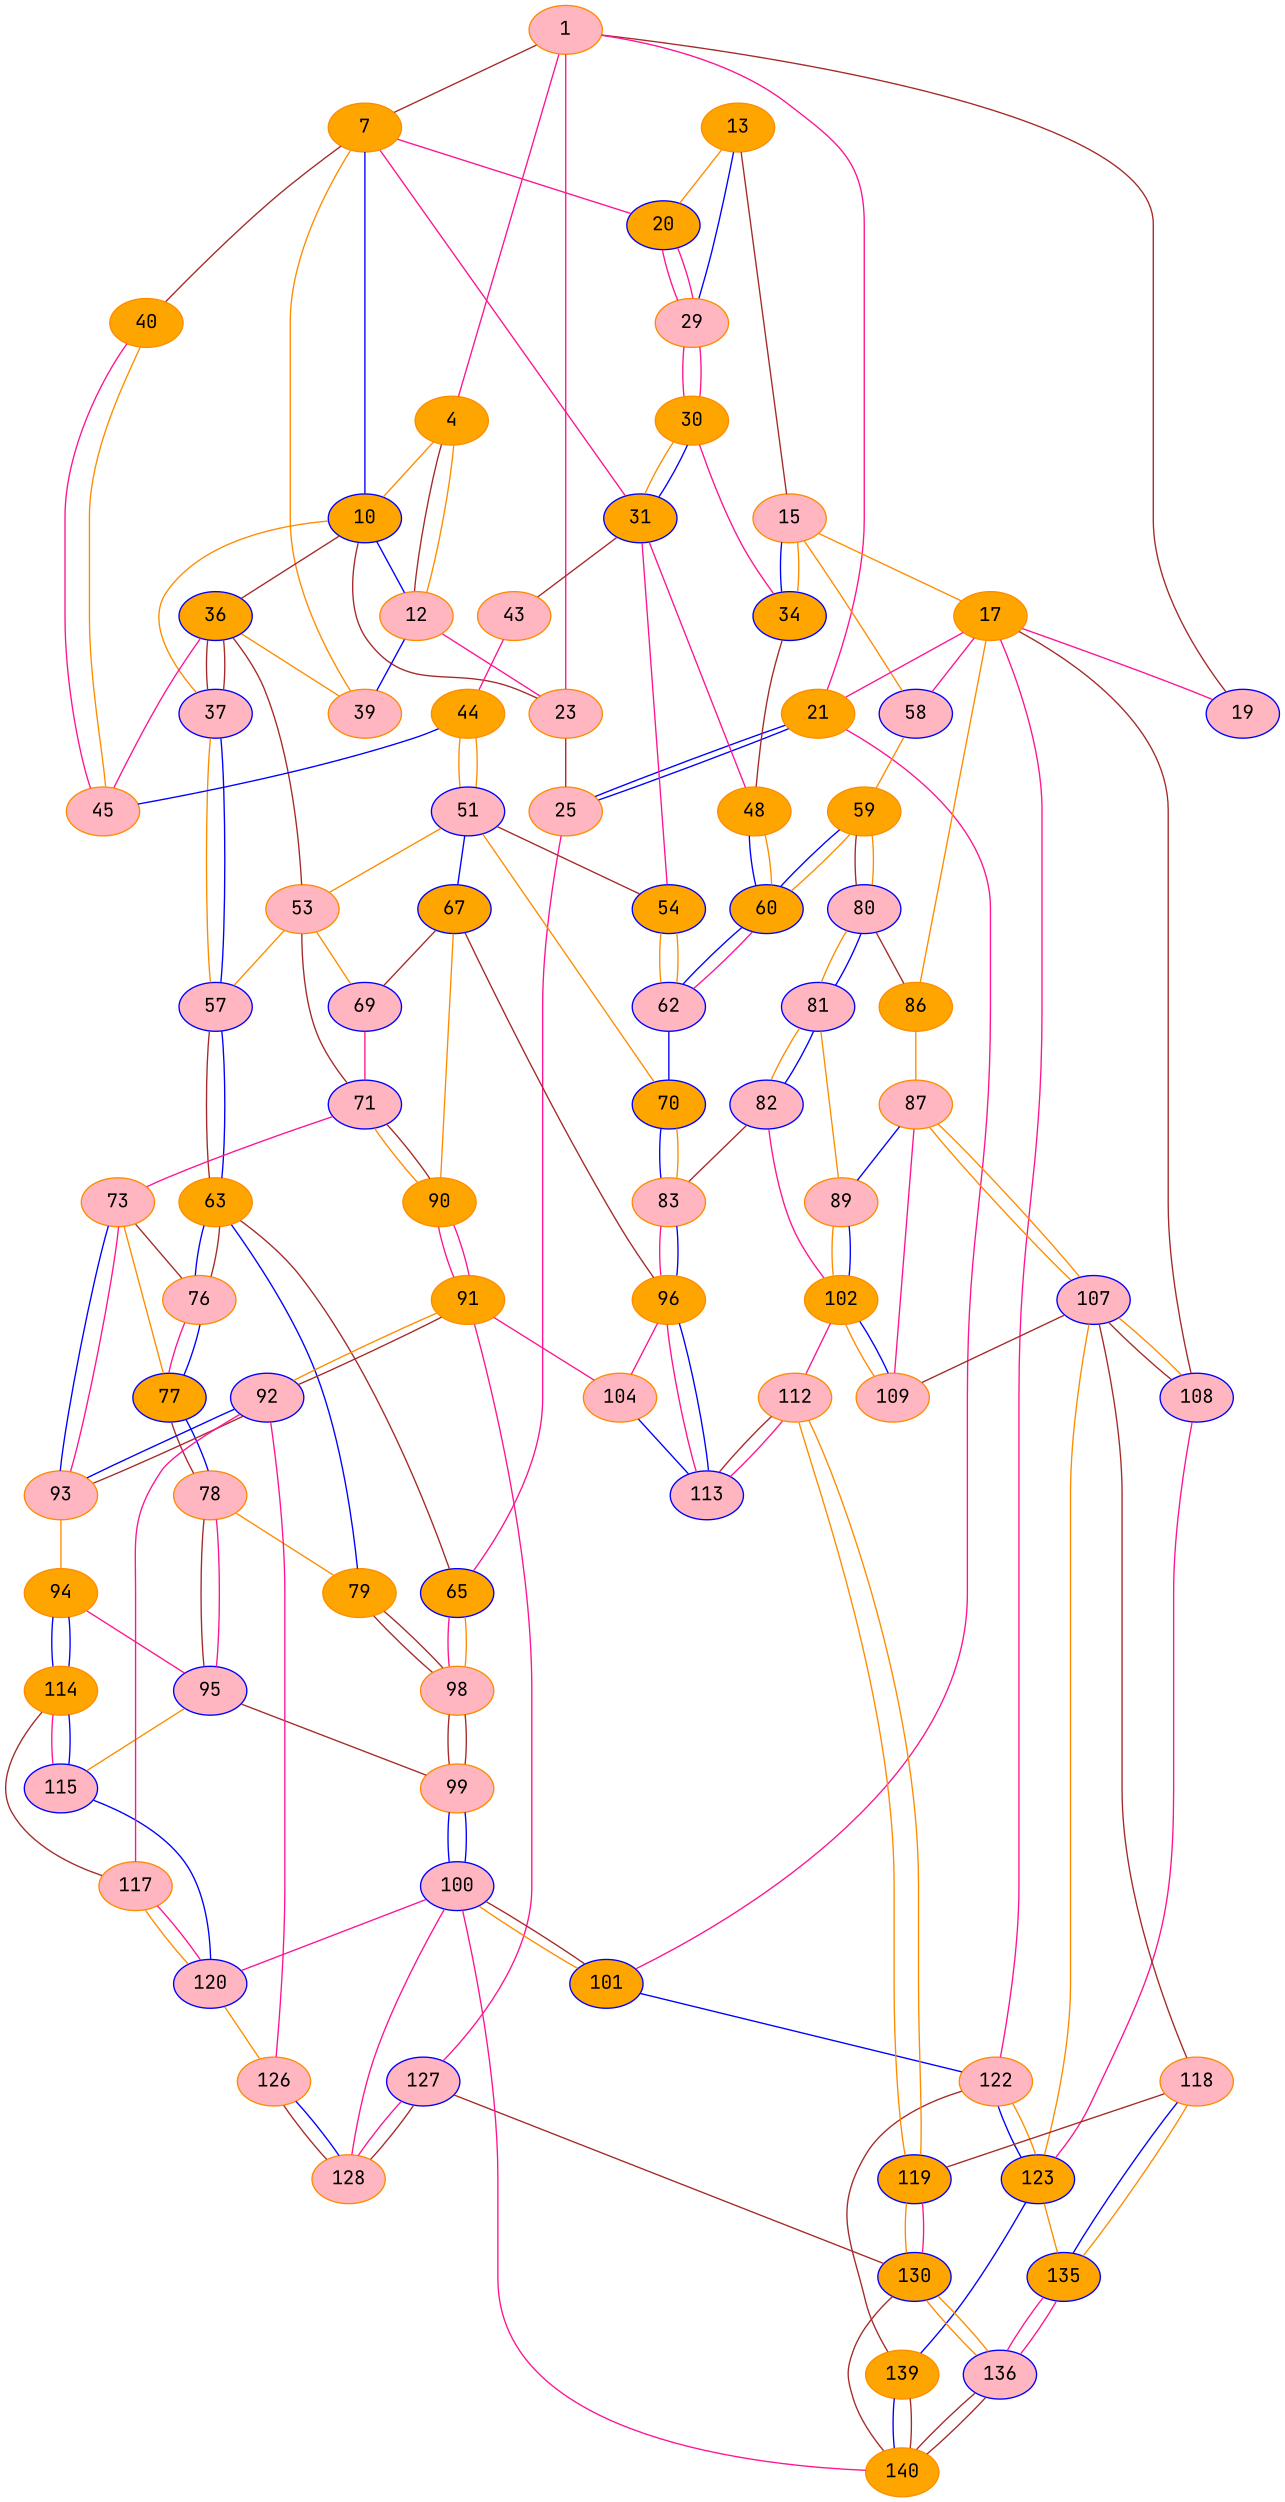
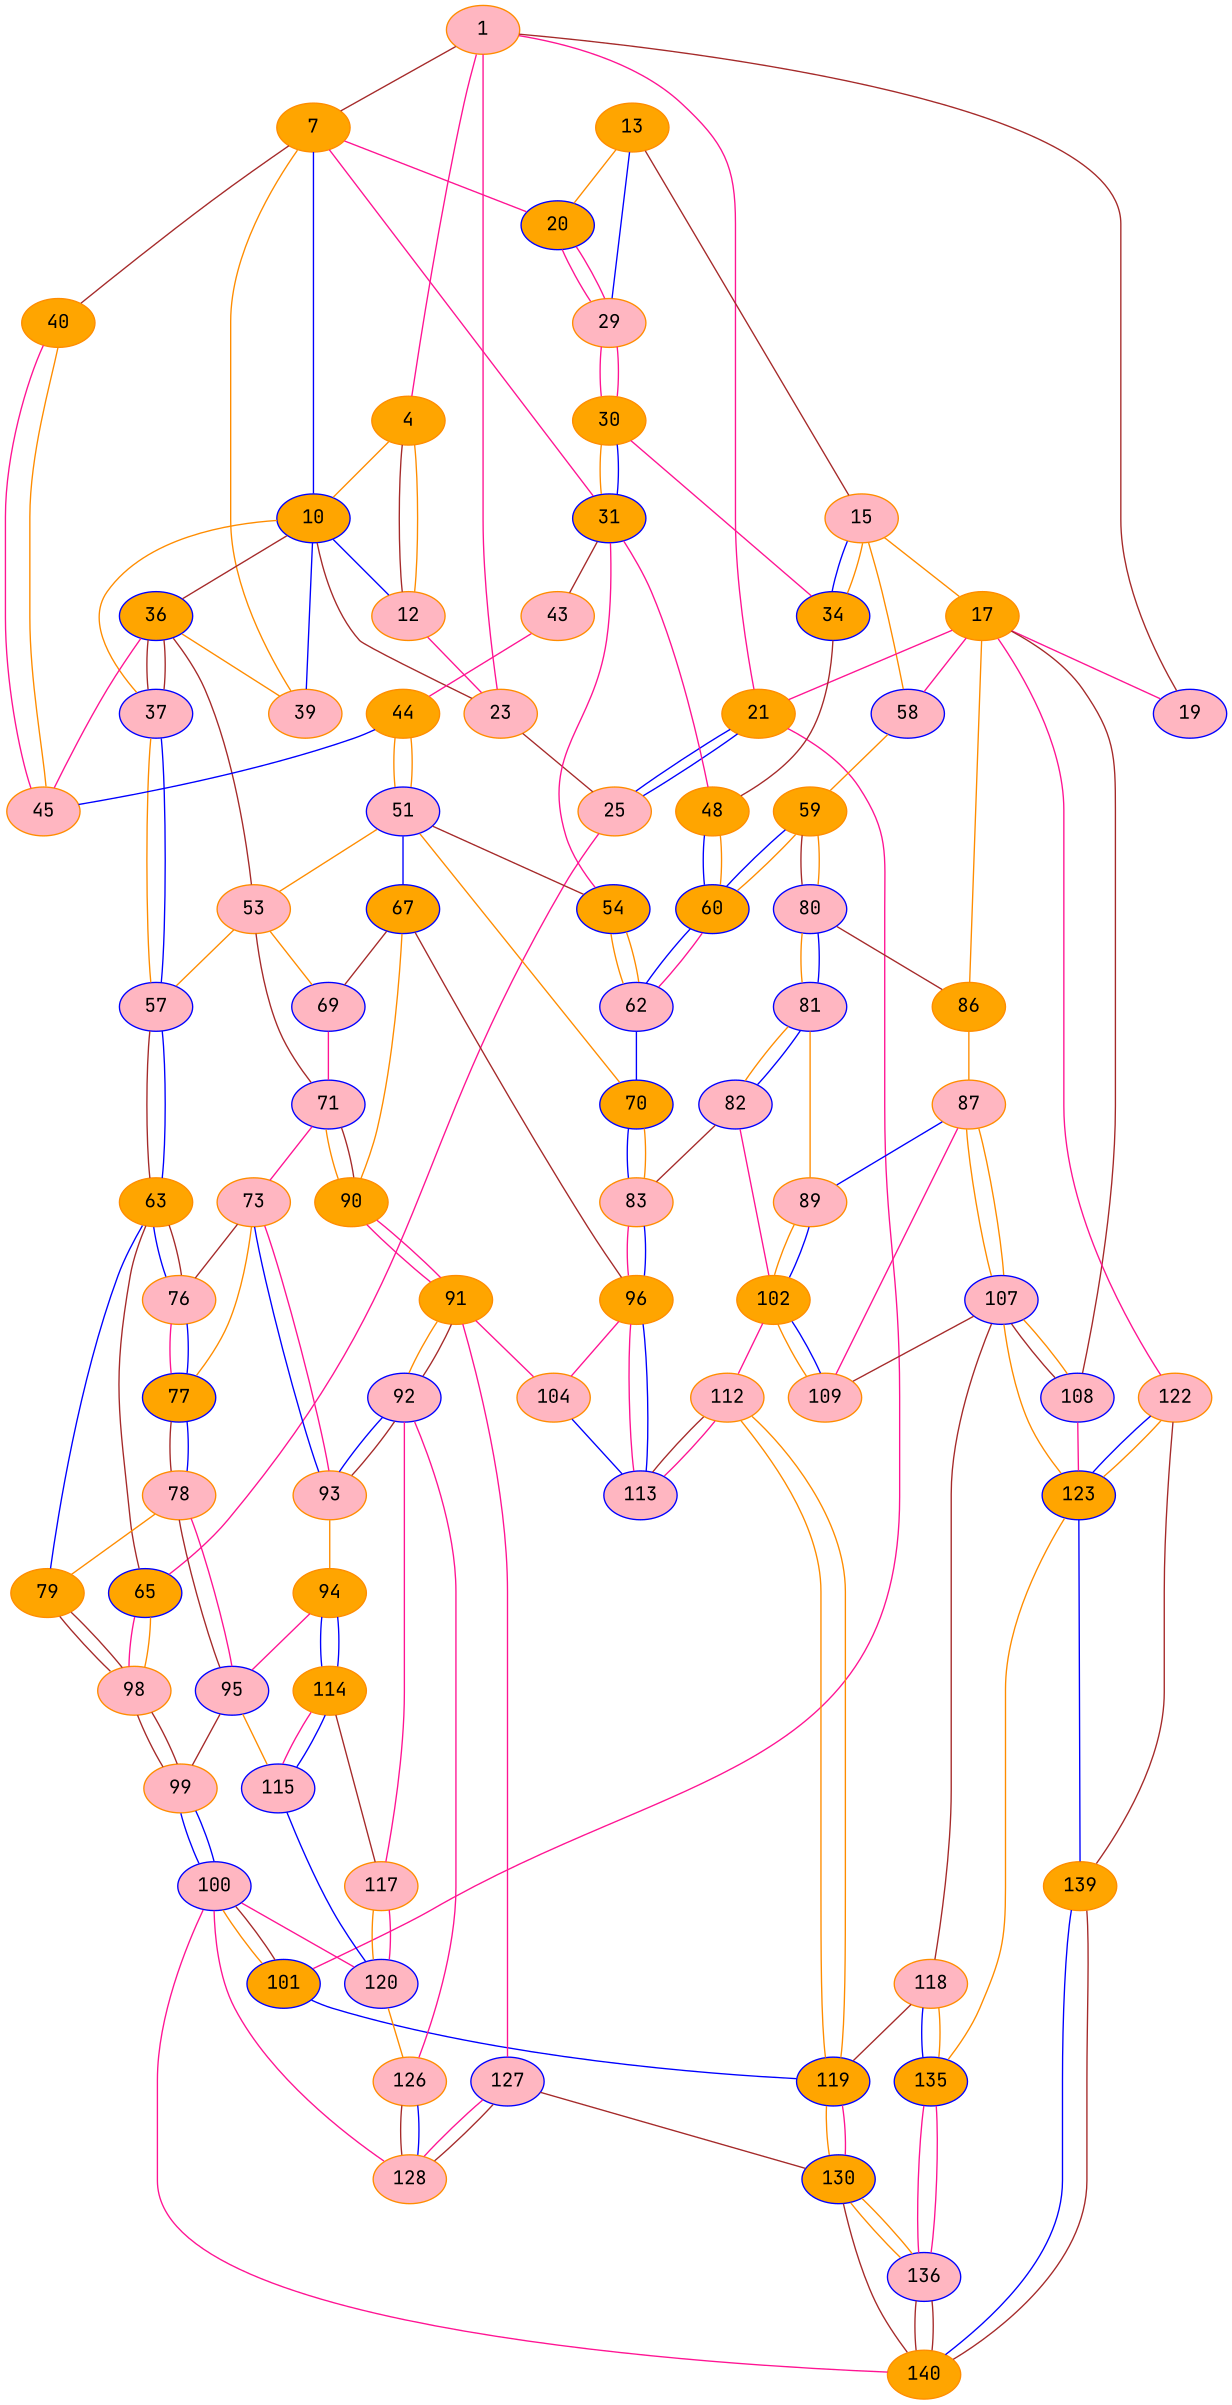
(387, 671) -> (309, 616)
(801, 2033) -> (551, 2055)
